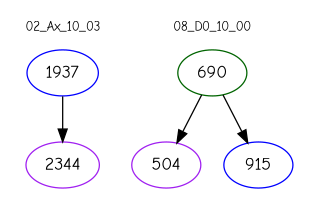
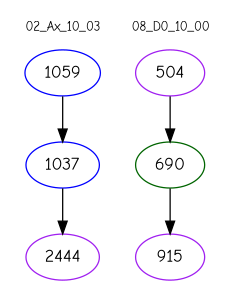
none -> (63, 73)
(63, 73) -> (63, 165)
(192, 113) -> (170, 113)
(63, 165) -> (63, 257)
(258, 165) -> (170, 257)
